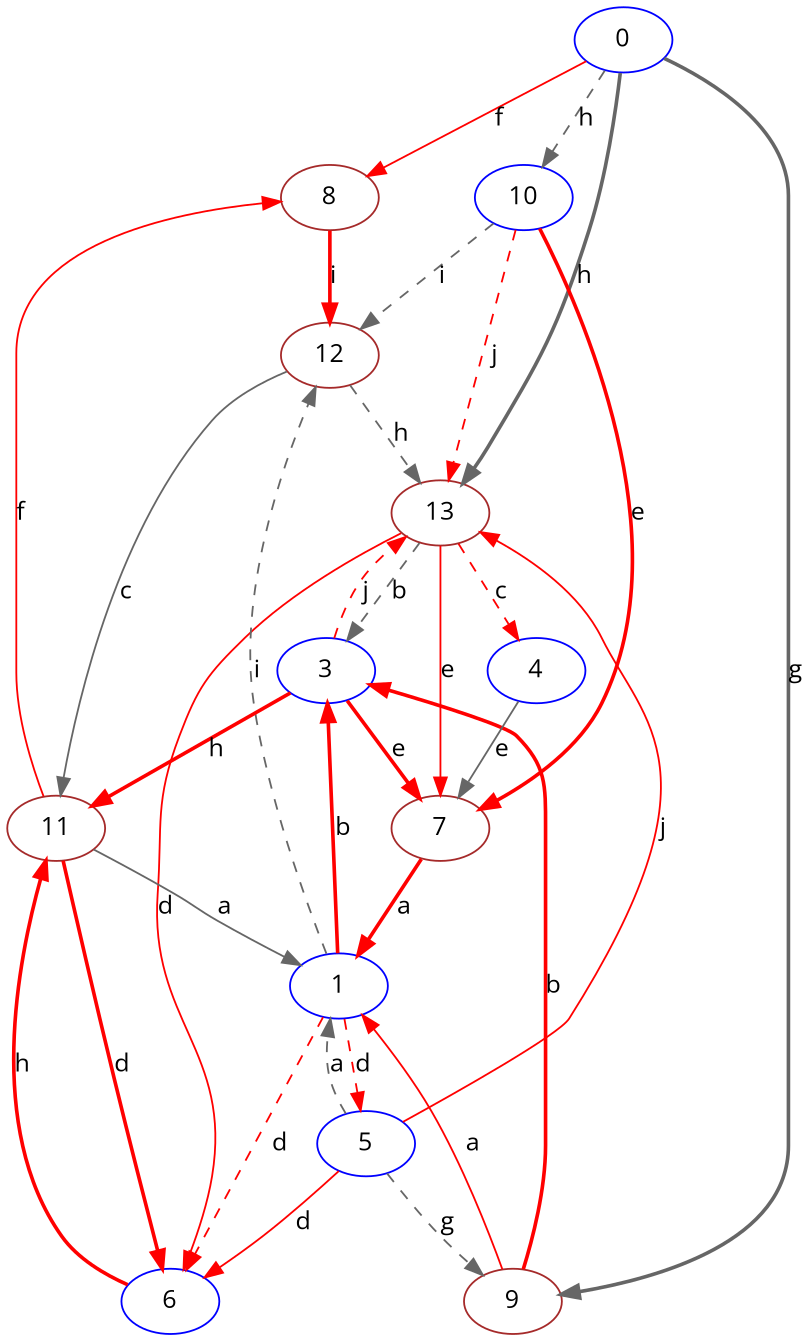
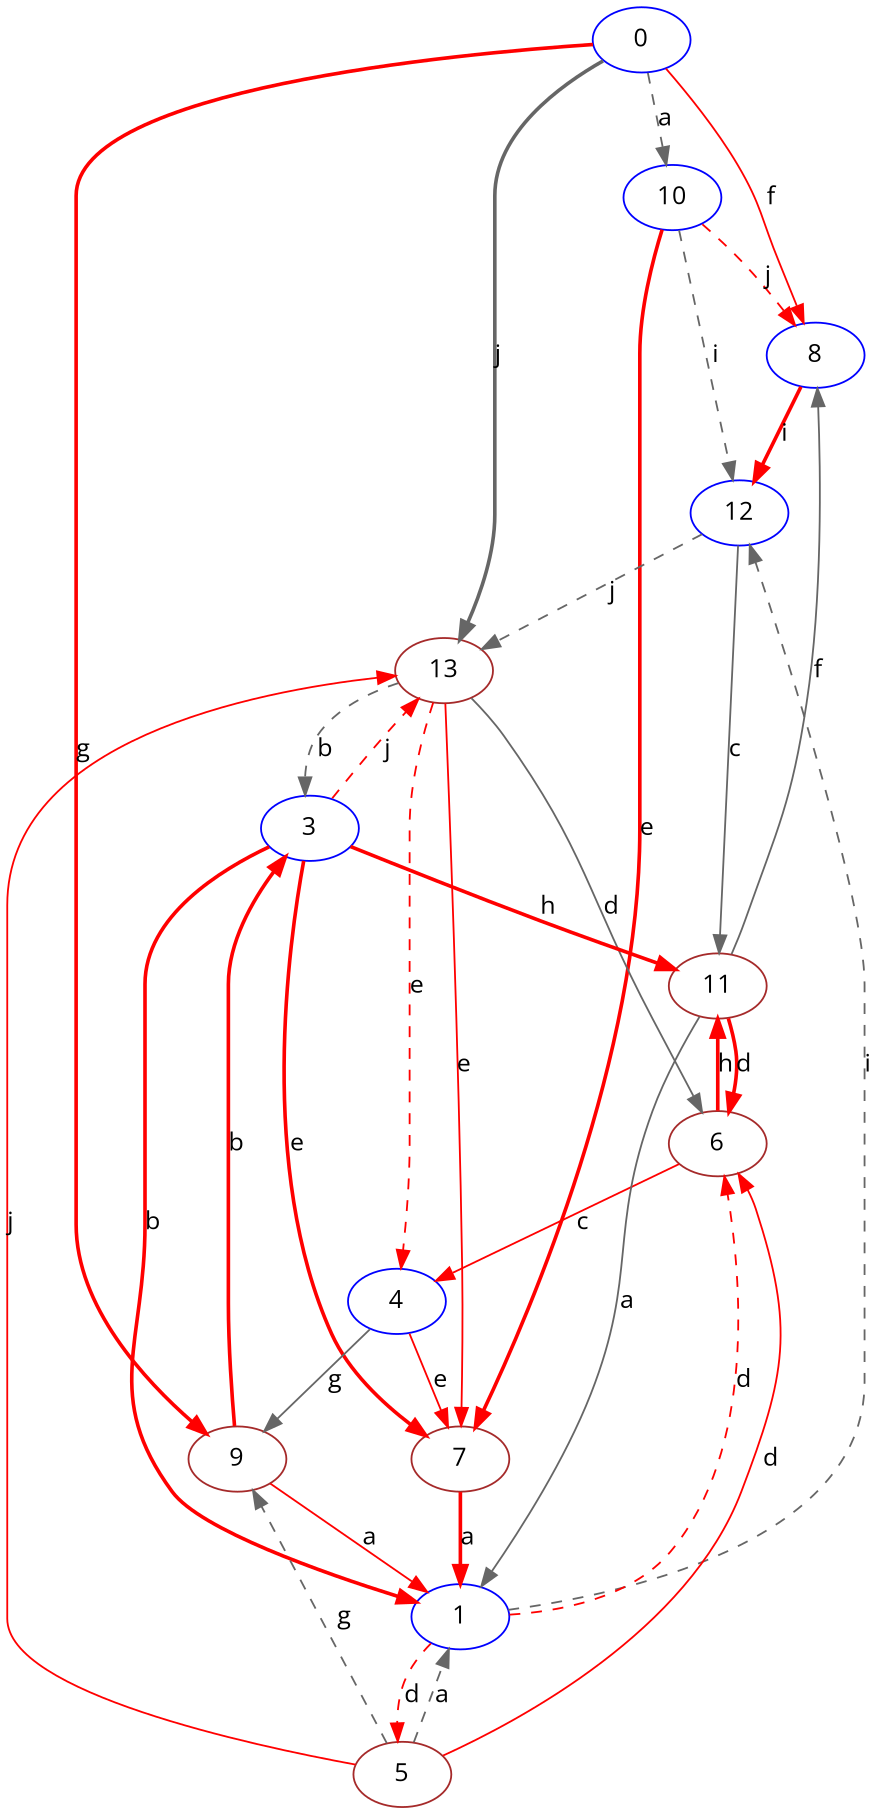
(586, 119) -> (665, 119)
(330, 198) -> (816, 355)
(585, 276) -> (498, 355)
(485, 346) -> (745, 265)
(330, 355) -> (740, 513)
(16, 419) -> (809, 686)
(401, 434) -> (613, 592)
(501, 592) -> (417, 986)
(788, 711) -> (76, 548)
(493, 742) -> (425, 1372)
(333, 838) -> (143, 1271)
(160, 846) -> (592, 891)
(366, 1144) -> (402, 1774)
none -> (577, 1213)
(170, 1301) -> (718, 1144)
none -> (324, 1374)
